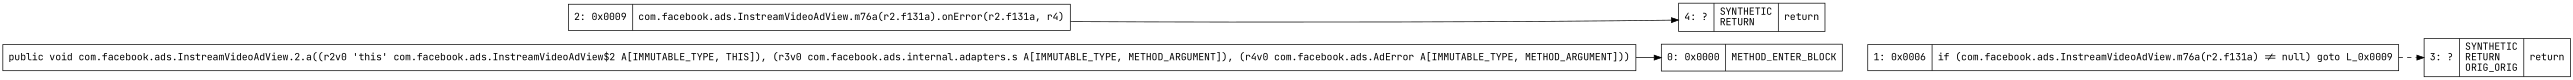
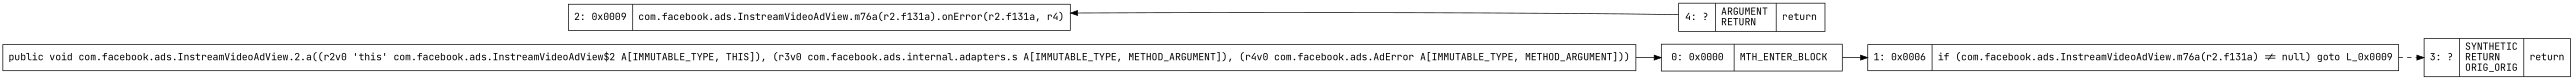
(1746, 12) -> (1745, 12)
(1371, 22) -> (1378, 13)
(1784, 57) -> (1784, 57)
none -> (1851, 58)
